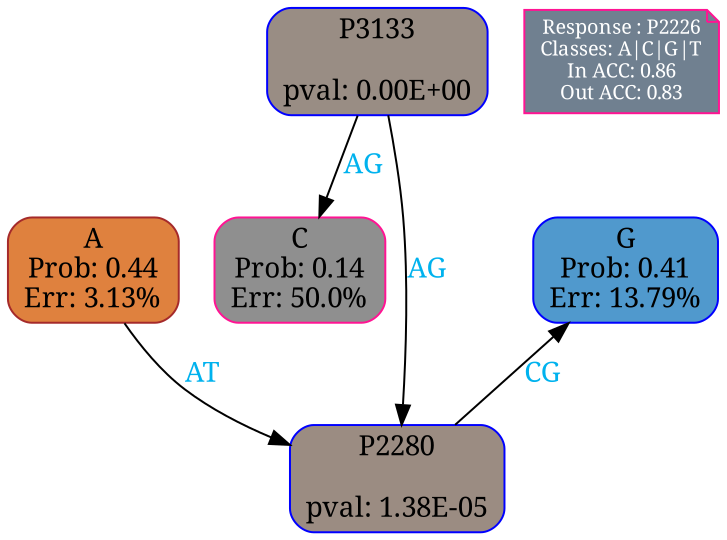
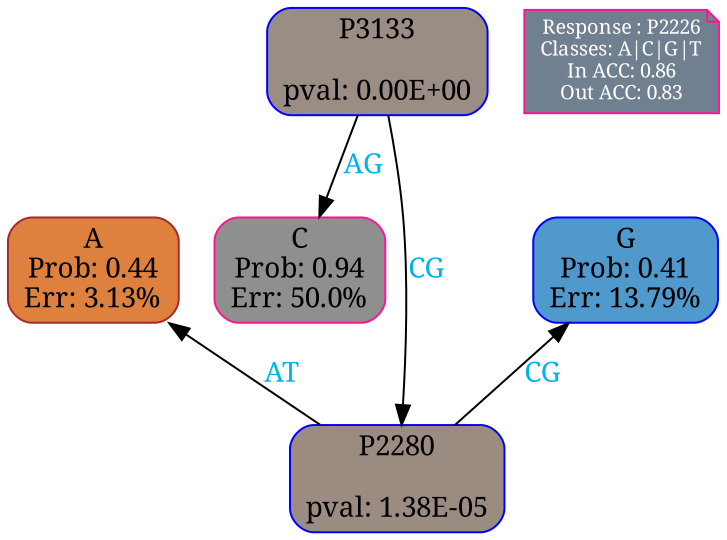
(300, 270) -> (300, 270)
(427, 270) -> (427, 270)
(189, 392) -> (253, 380)
